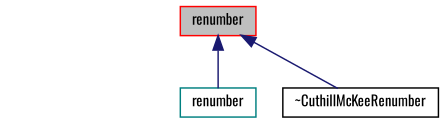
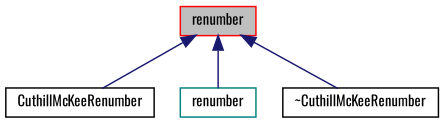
none -> (80, 103)
